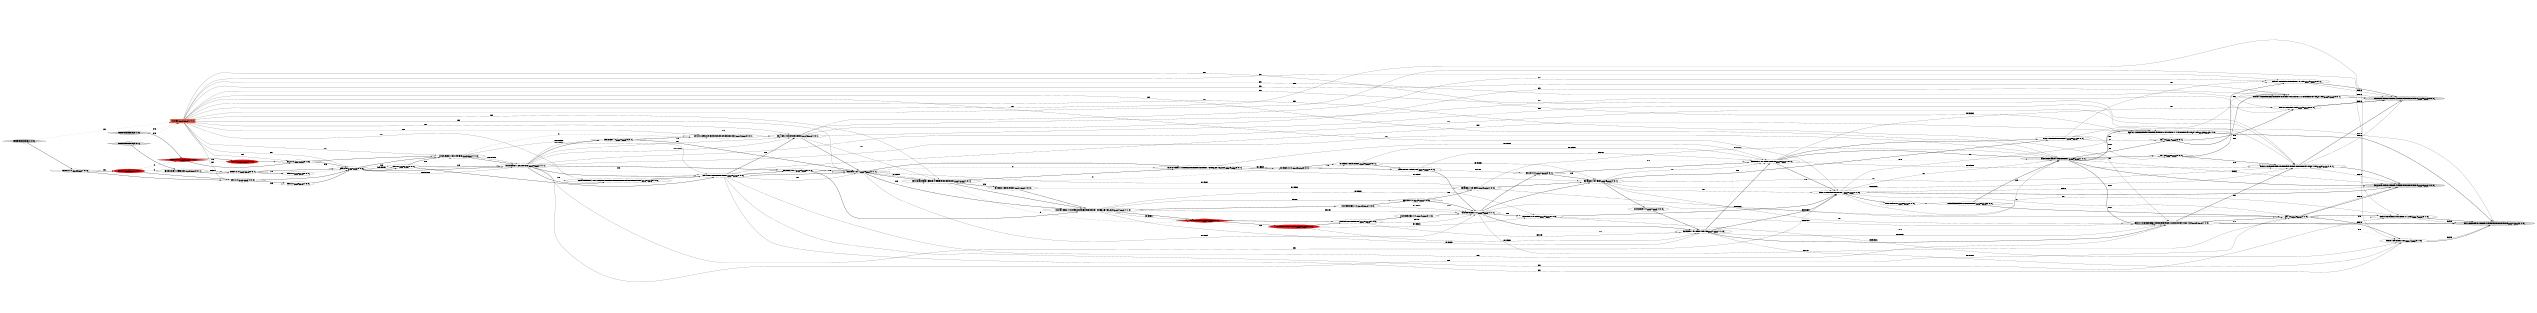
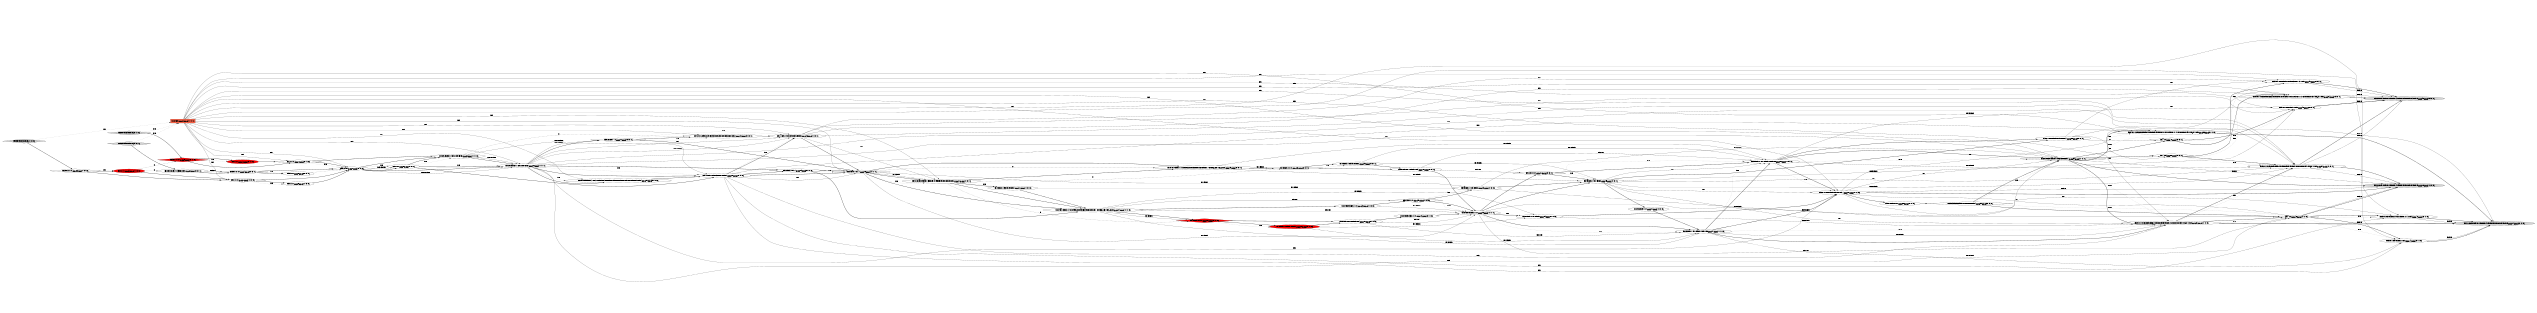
(306, 149) -> (350, 143)
none -> (1967, 169)
(1976, 252) -> none
